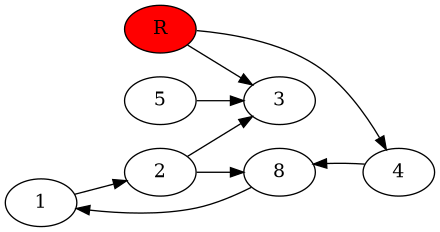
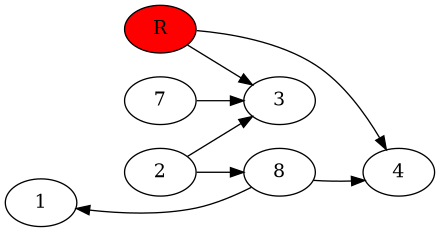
(160, 101) -> (160, 101)
(346, 163) -> (332, 181)
(94, 189) -> none
